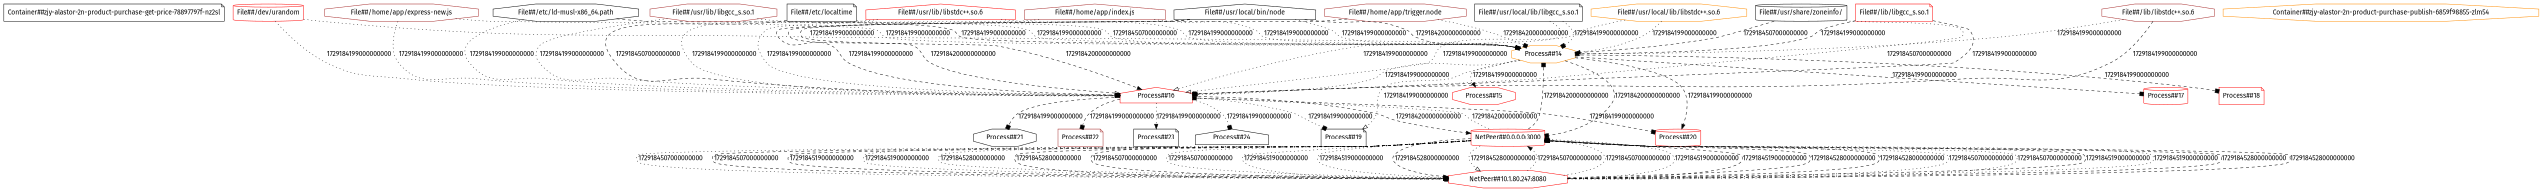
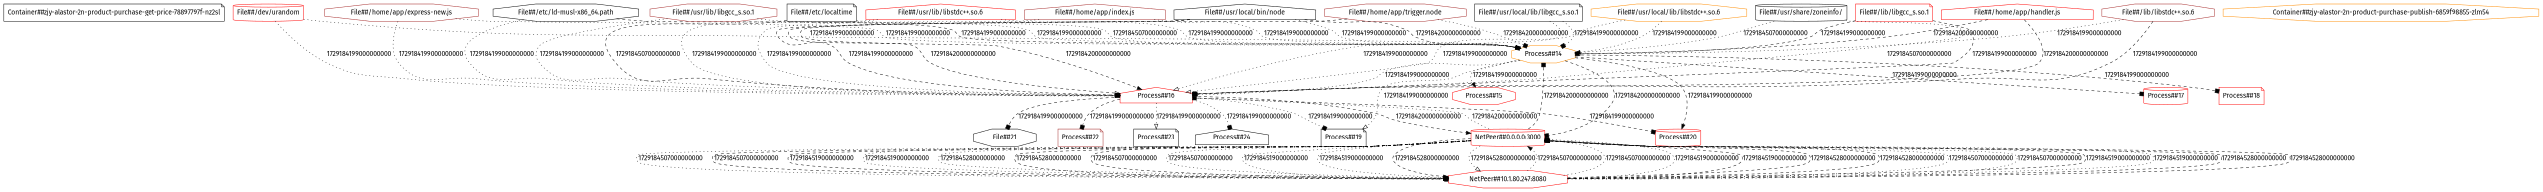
none -> (2017, 13)
(1678, 43) -> (1678, 43)
(1156, 114) -> (1156, 114)
(1005, 138) -> (1005, 138)
